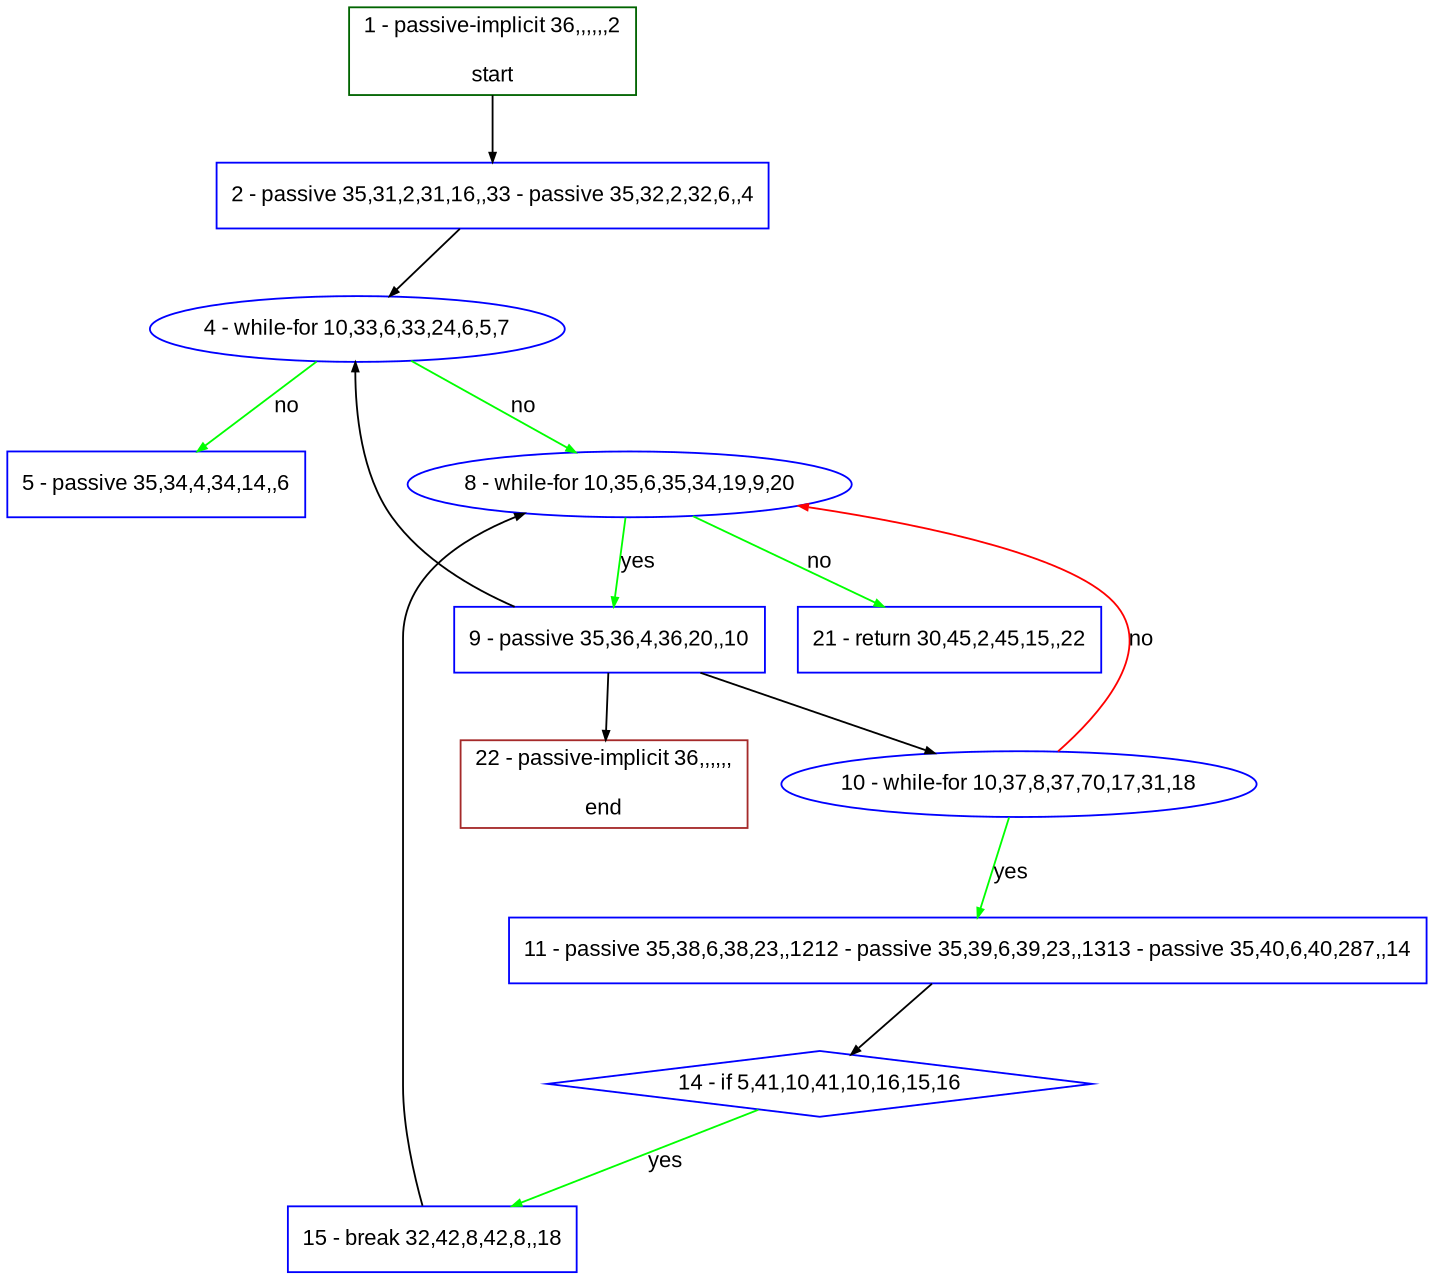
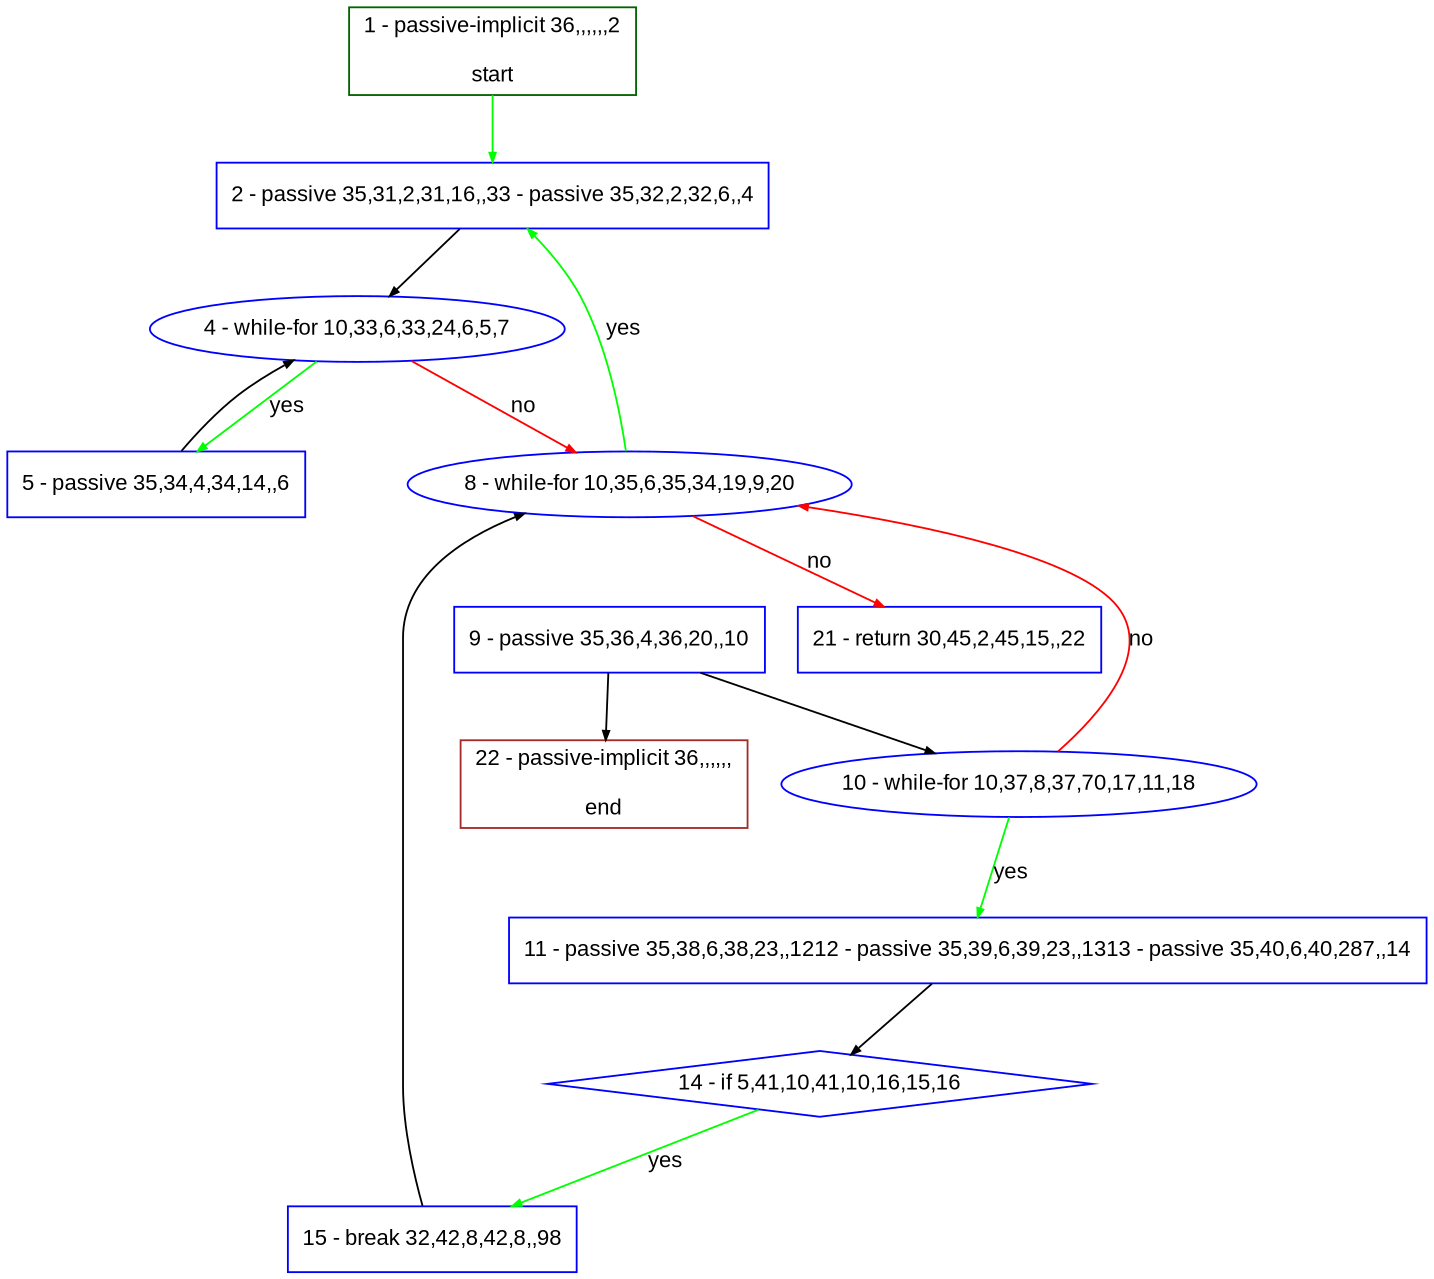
(493, 124) -> (493, 124)
(489, 404) -> (489, 404)
(287, 407) -> (287, 407)
(392, 518) -> (229, 403)
(620, 557) -> (598, 336)
(784, 559) -> (784, 559)
(1019, 784) -> (1019, 784)
(432, 1239) -> (432, 1239)
